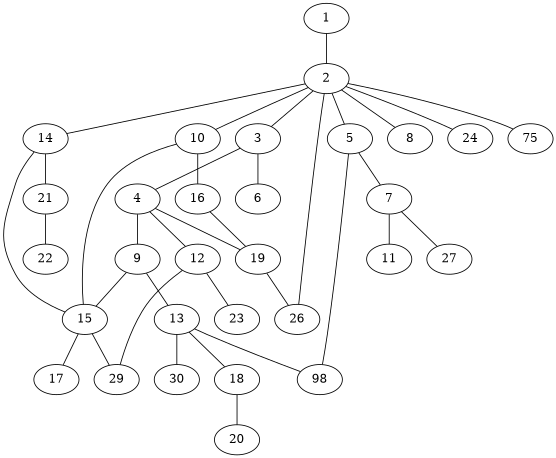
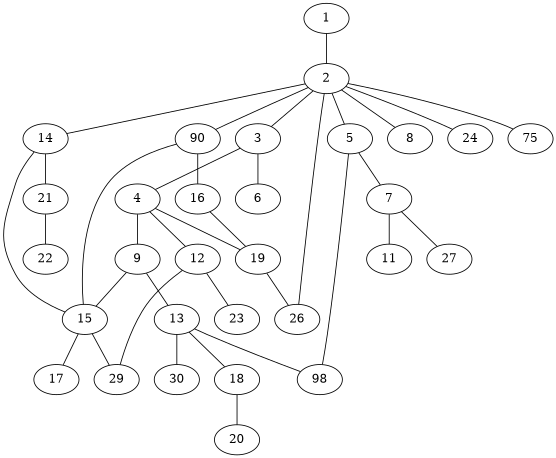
(198, 139) -> (198, 139)
